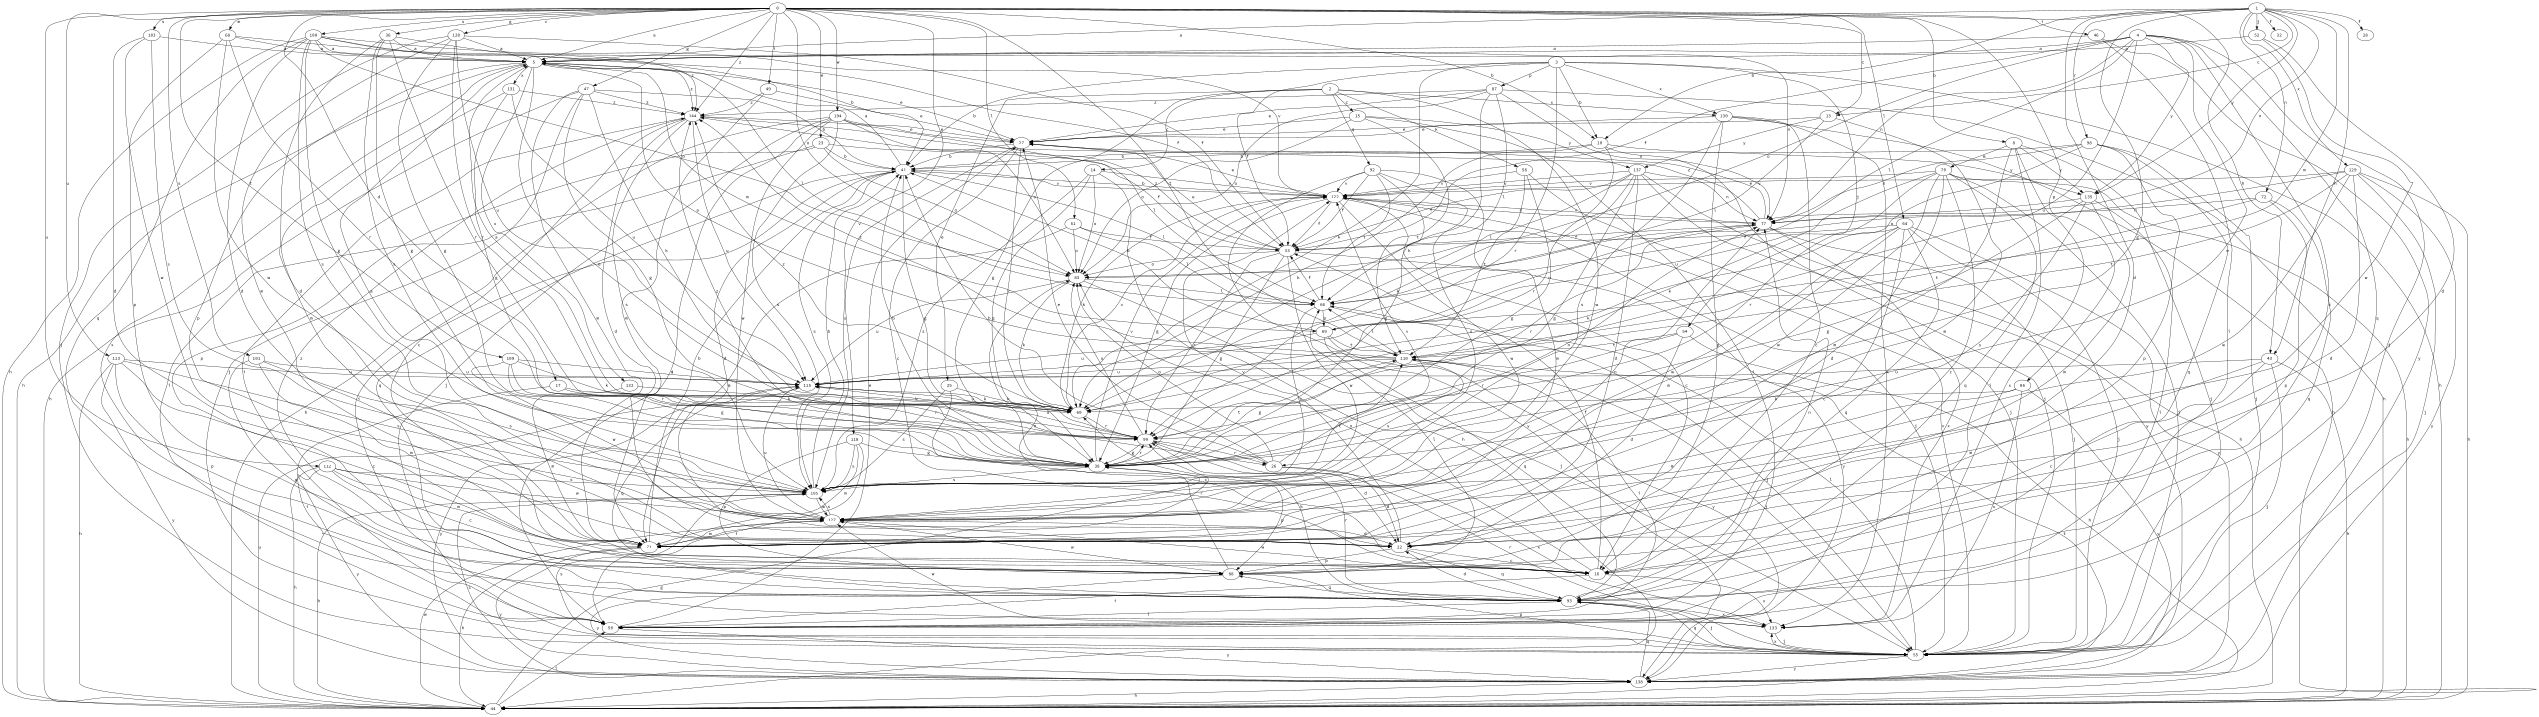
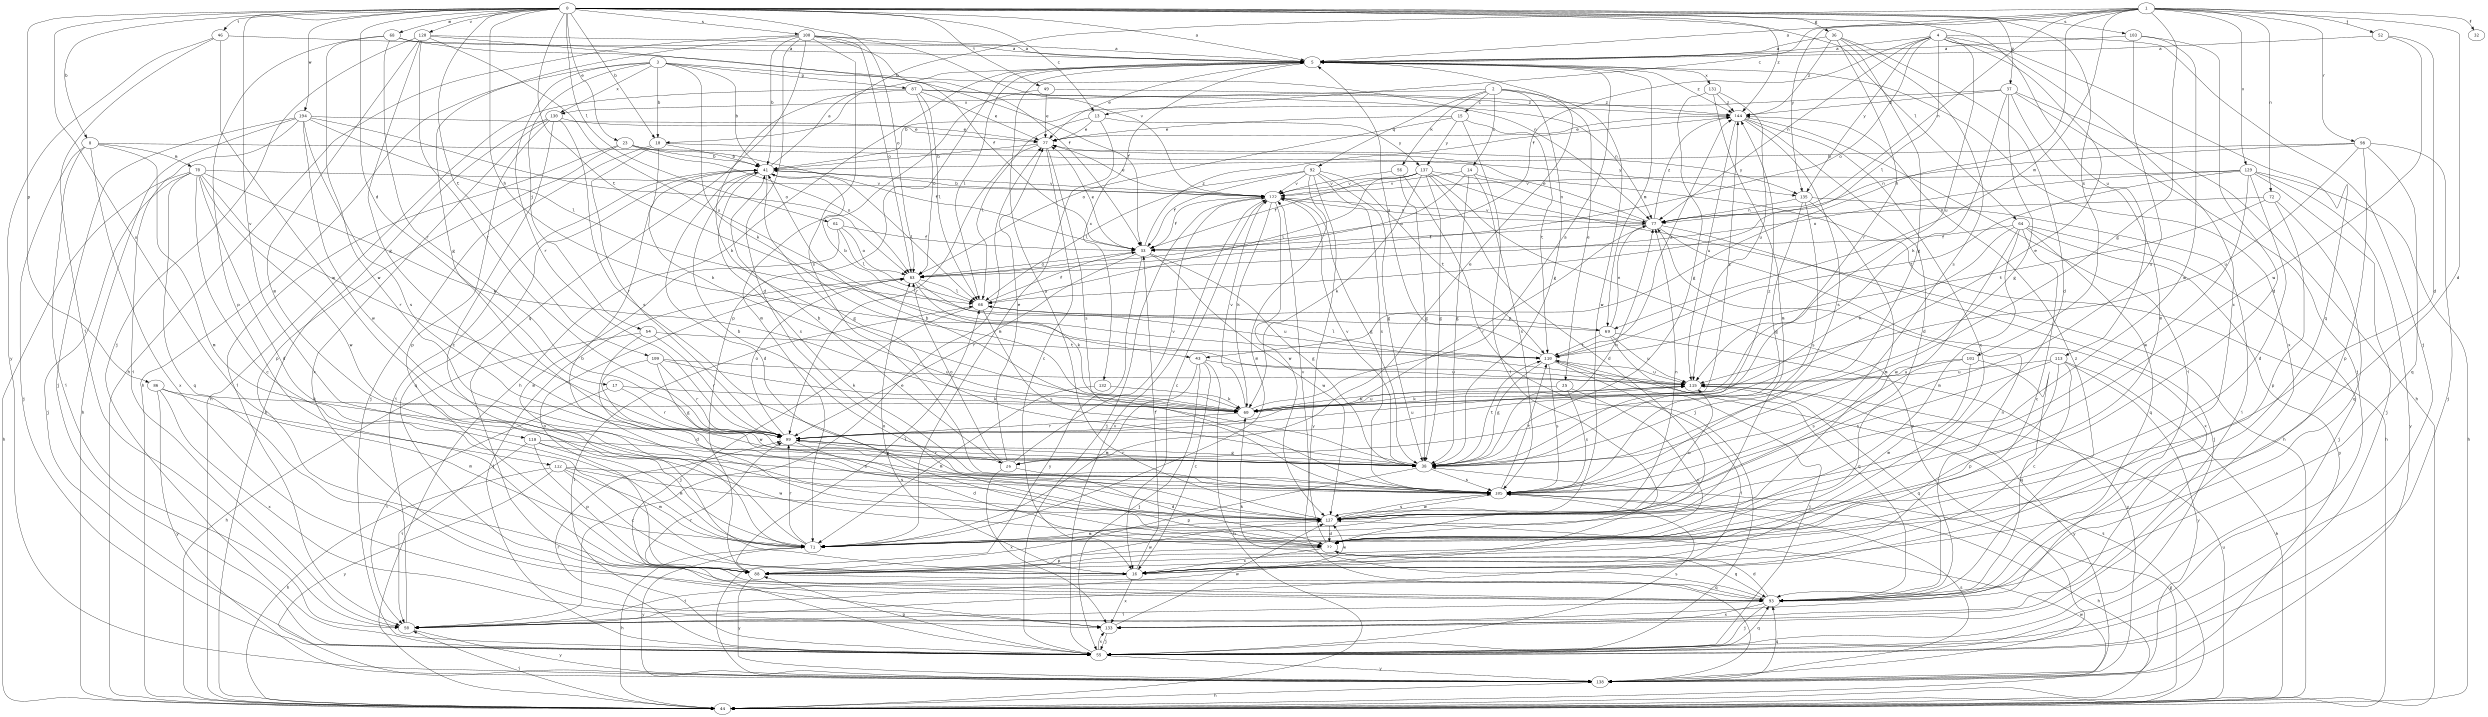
(2365, 35) -> none
(586, 89) -> (2009, 89)
(1478, 275) -> (1432, 258)
(470, 312) -> (473, 324)
none -> (658, 454)
